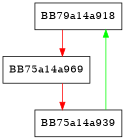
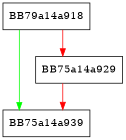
(46, 70) -> (79, 70)
(106, 74) -> (19, 66)
